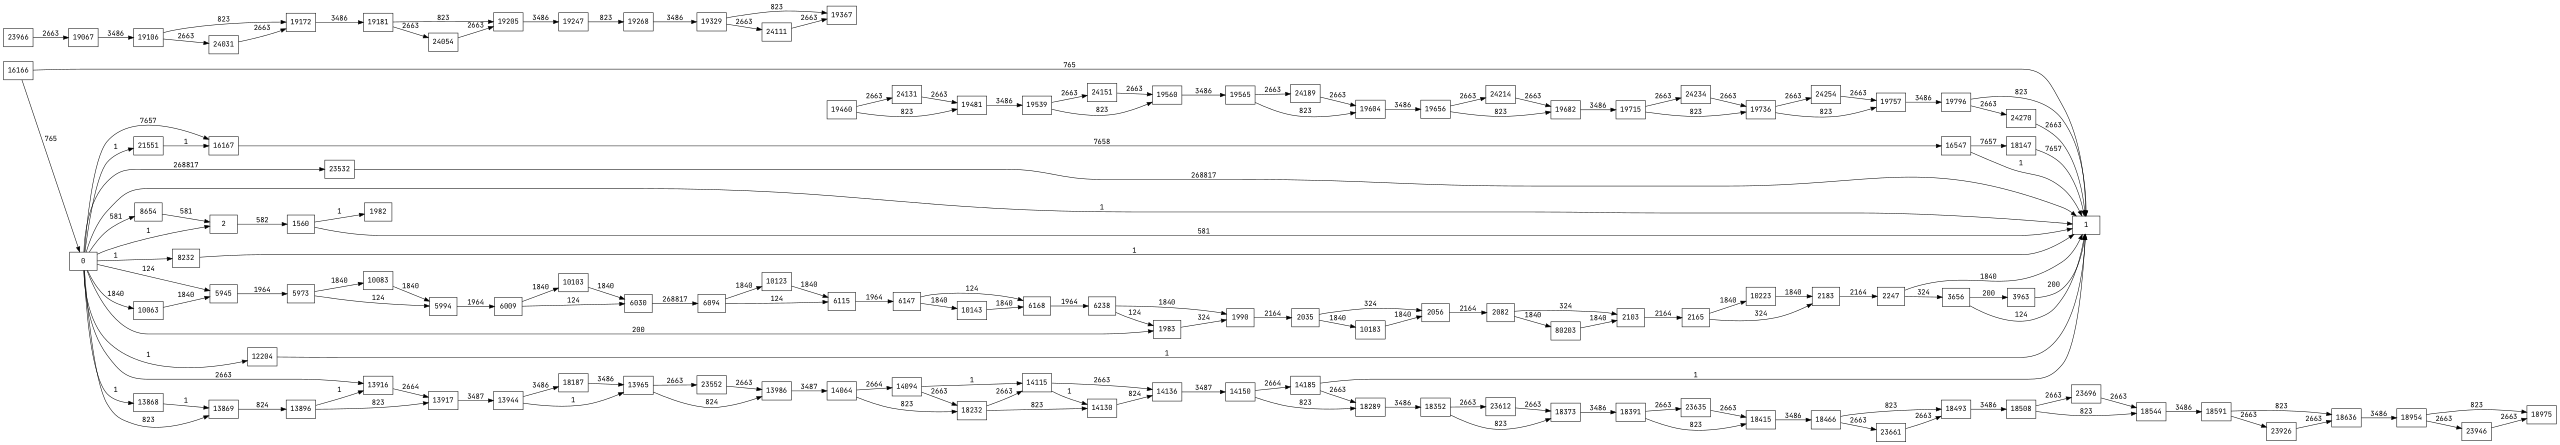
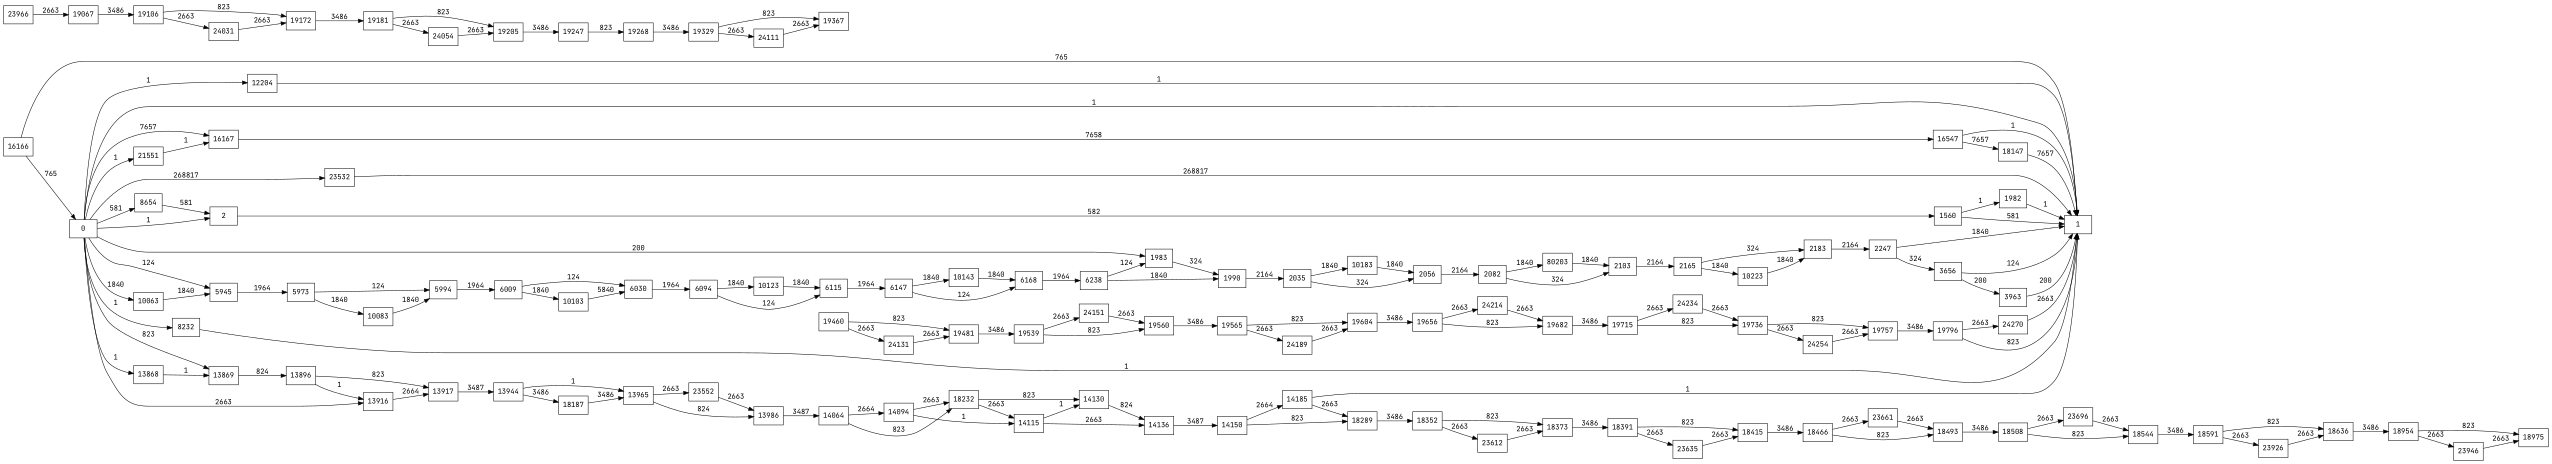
none -> (2043, 211)
(606, 286) -> (606, 290)
(675, 300) -> (671, 285)
